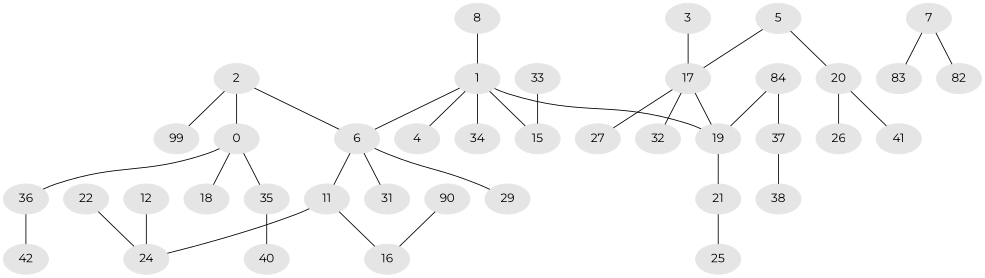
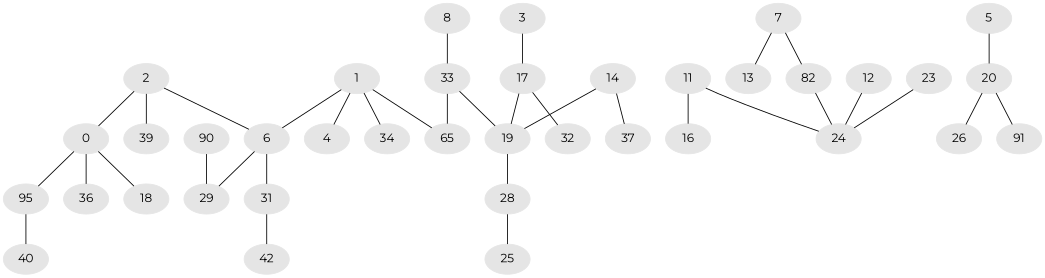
(477, 49) -> (447, 49)
(733, 49) -> none
(778, 79) -> (613, 79)
(899, 79) -> (748, 79)
(598, 109) -> (477, 109)
none -> (824, 109)
(176, 139) -> (146, 139)
(538, 139) -> (447, 139)
(598, 139) -> none
(899, 139) -> (1019, 139)
(342, 169) -> none
(86, 199) -> (929, 79)
(267, 199) -> (26, 199)
(718, 199) -> (508, 199)
(778, 199) -> none
(26, 229) -> (267, 229)
(417, 229) -> (207, 169)
